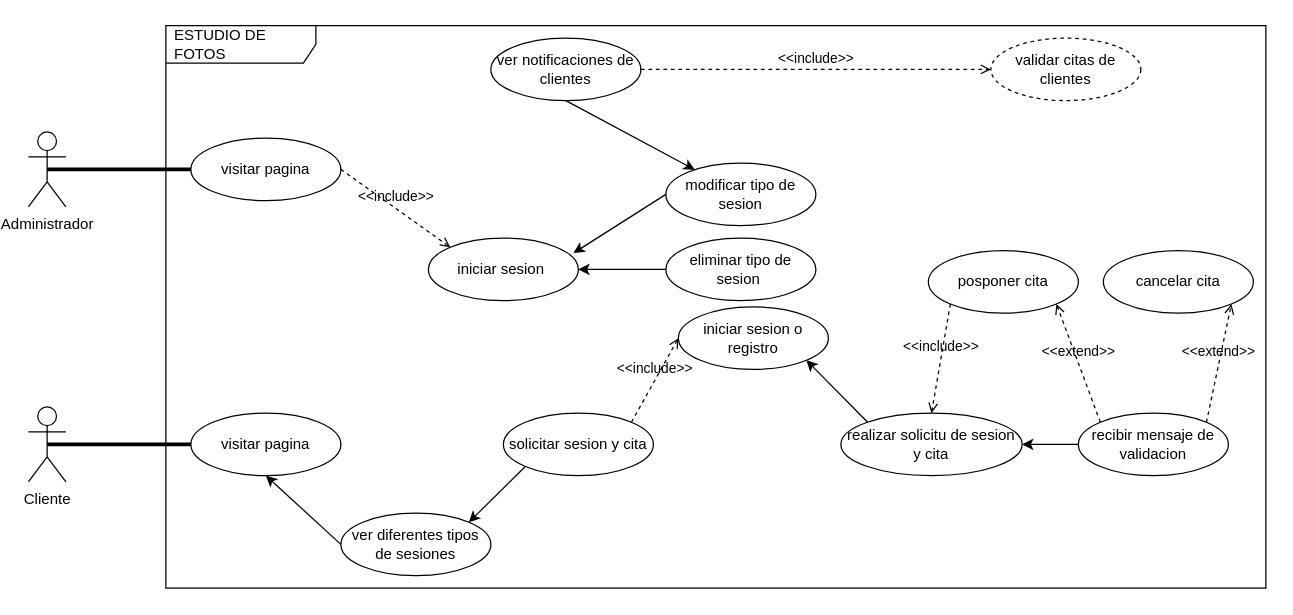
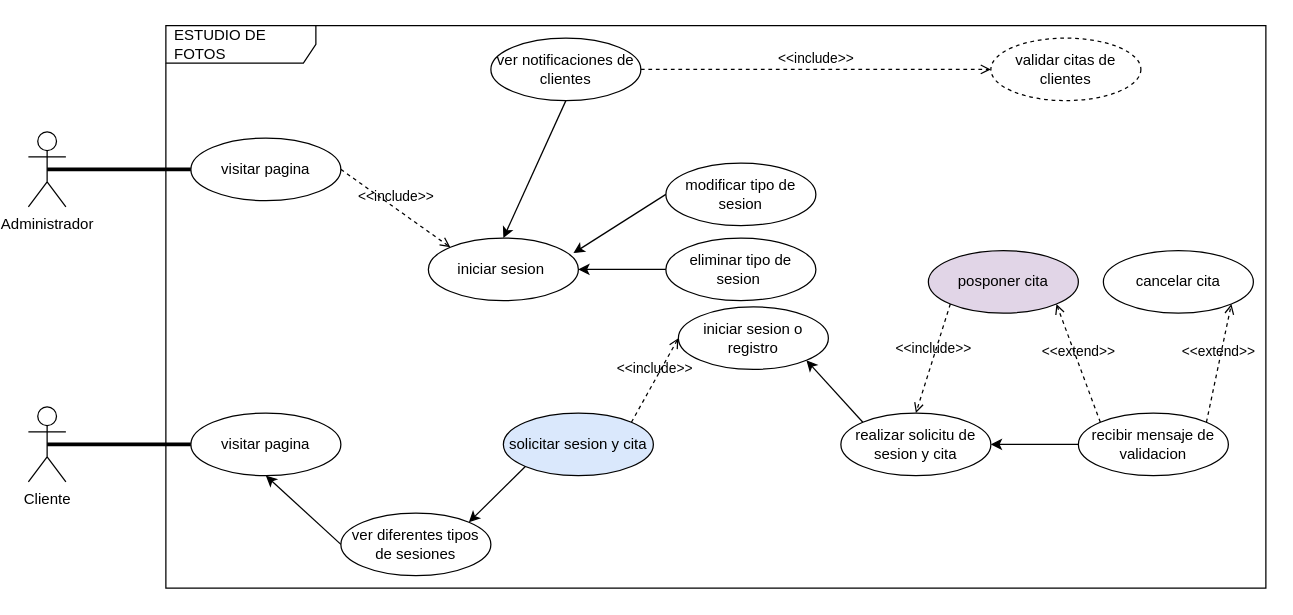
(627, 133) -> (536, 165)
(1003, 282) -> (1003, 282)
(578, 444) -> (578, 444)
(931, 444) -> (916, 444)
